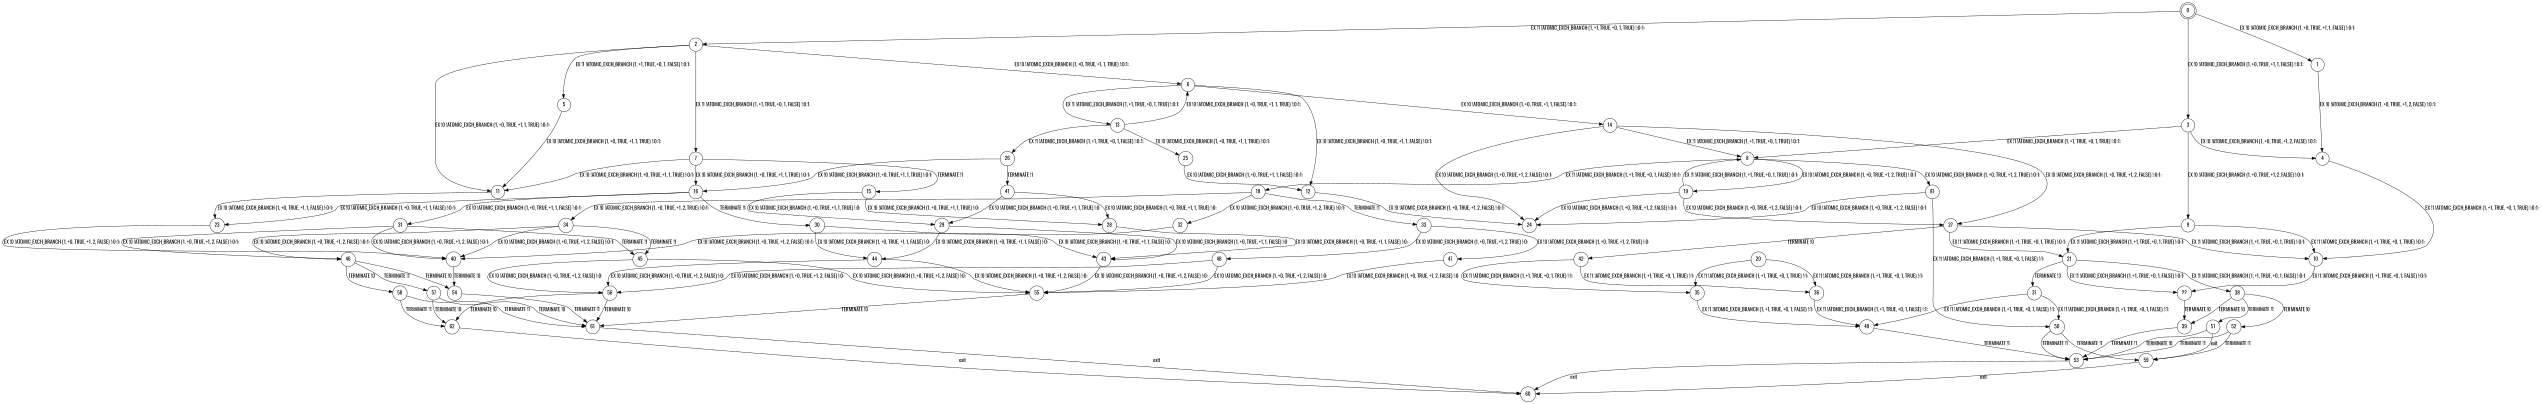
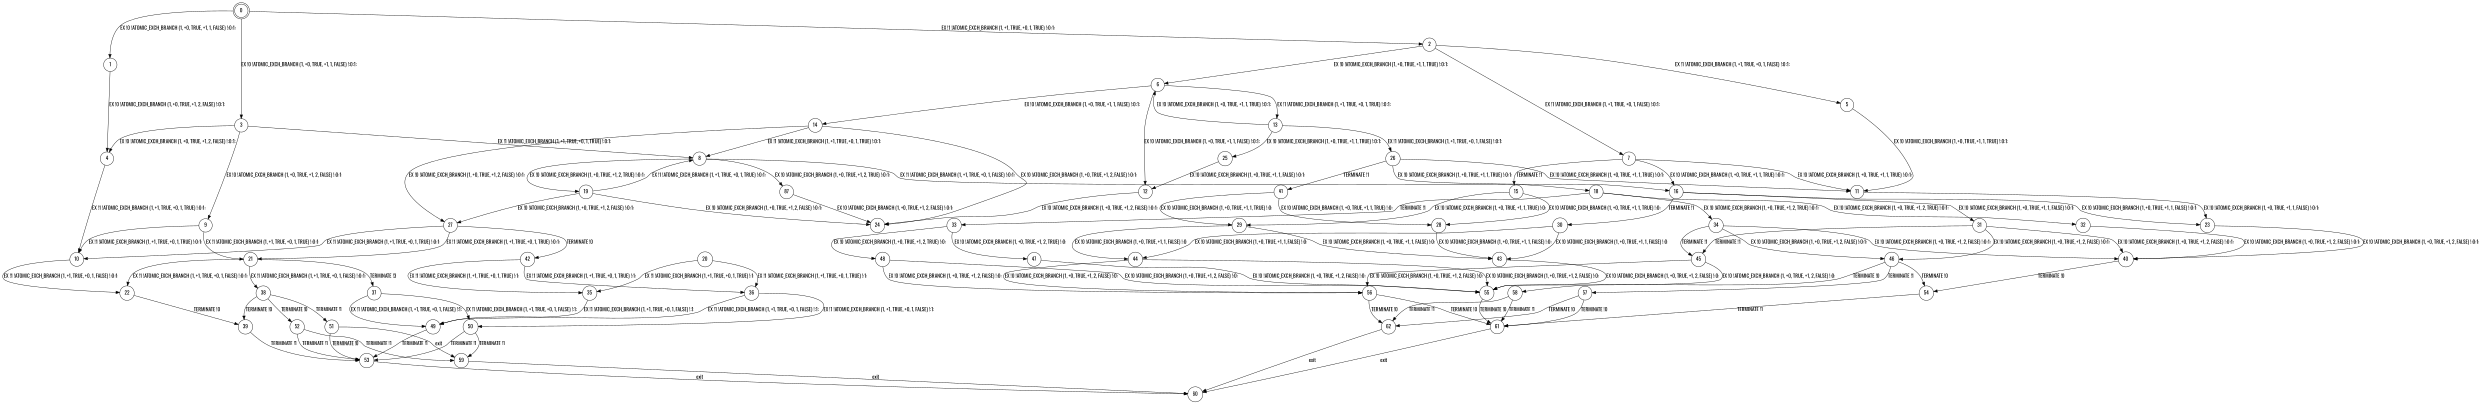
(490, 64) -> (1622, 182)
(1934, 306) -> (690, 324)
